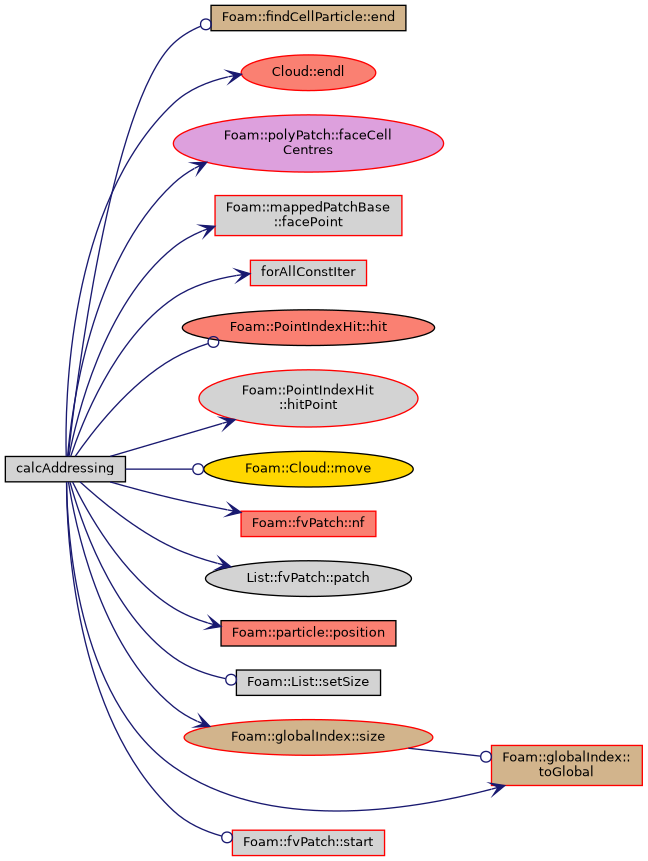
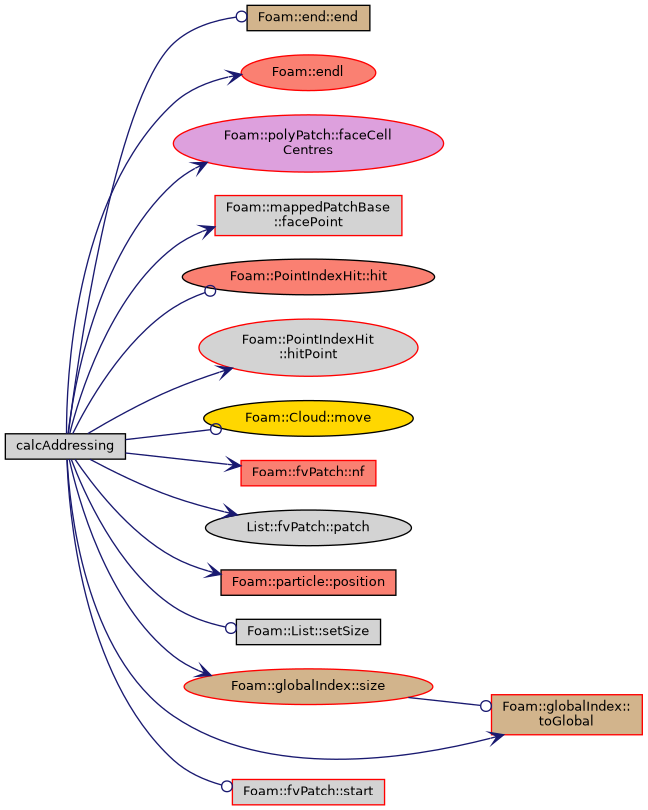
(308, 18) -> (308, 18)
(308, 73) -> (308, 73)
(308, 273) -> none
